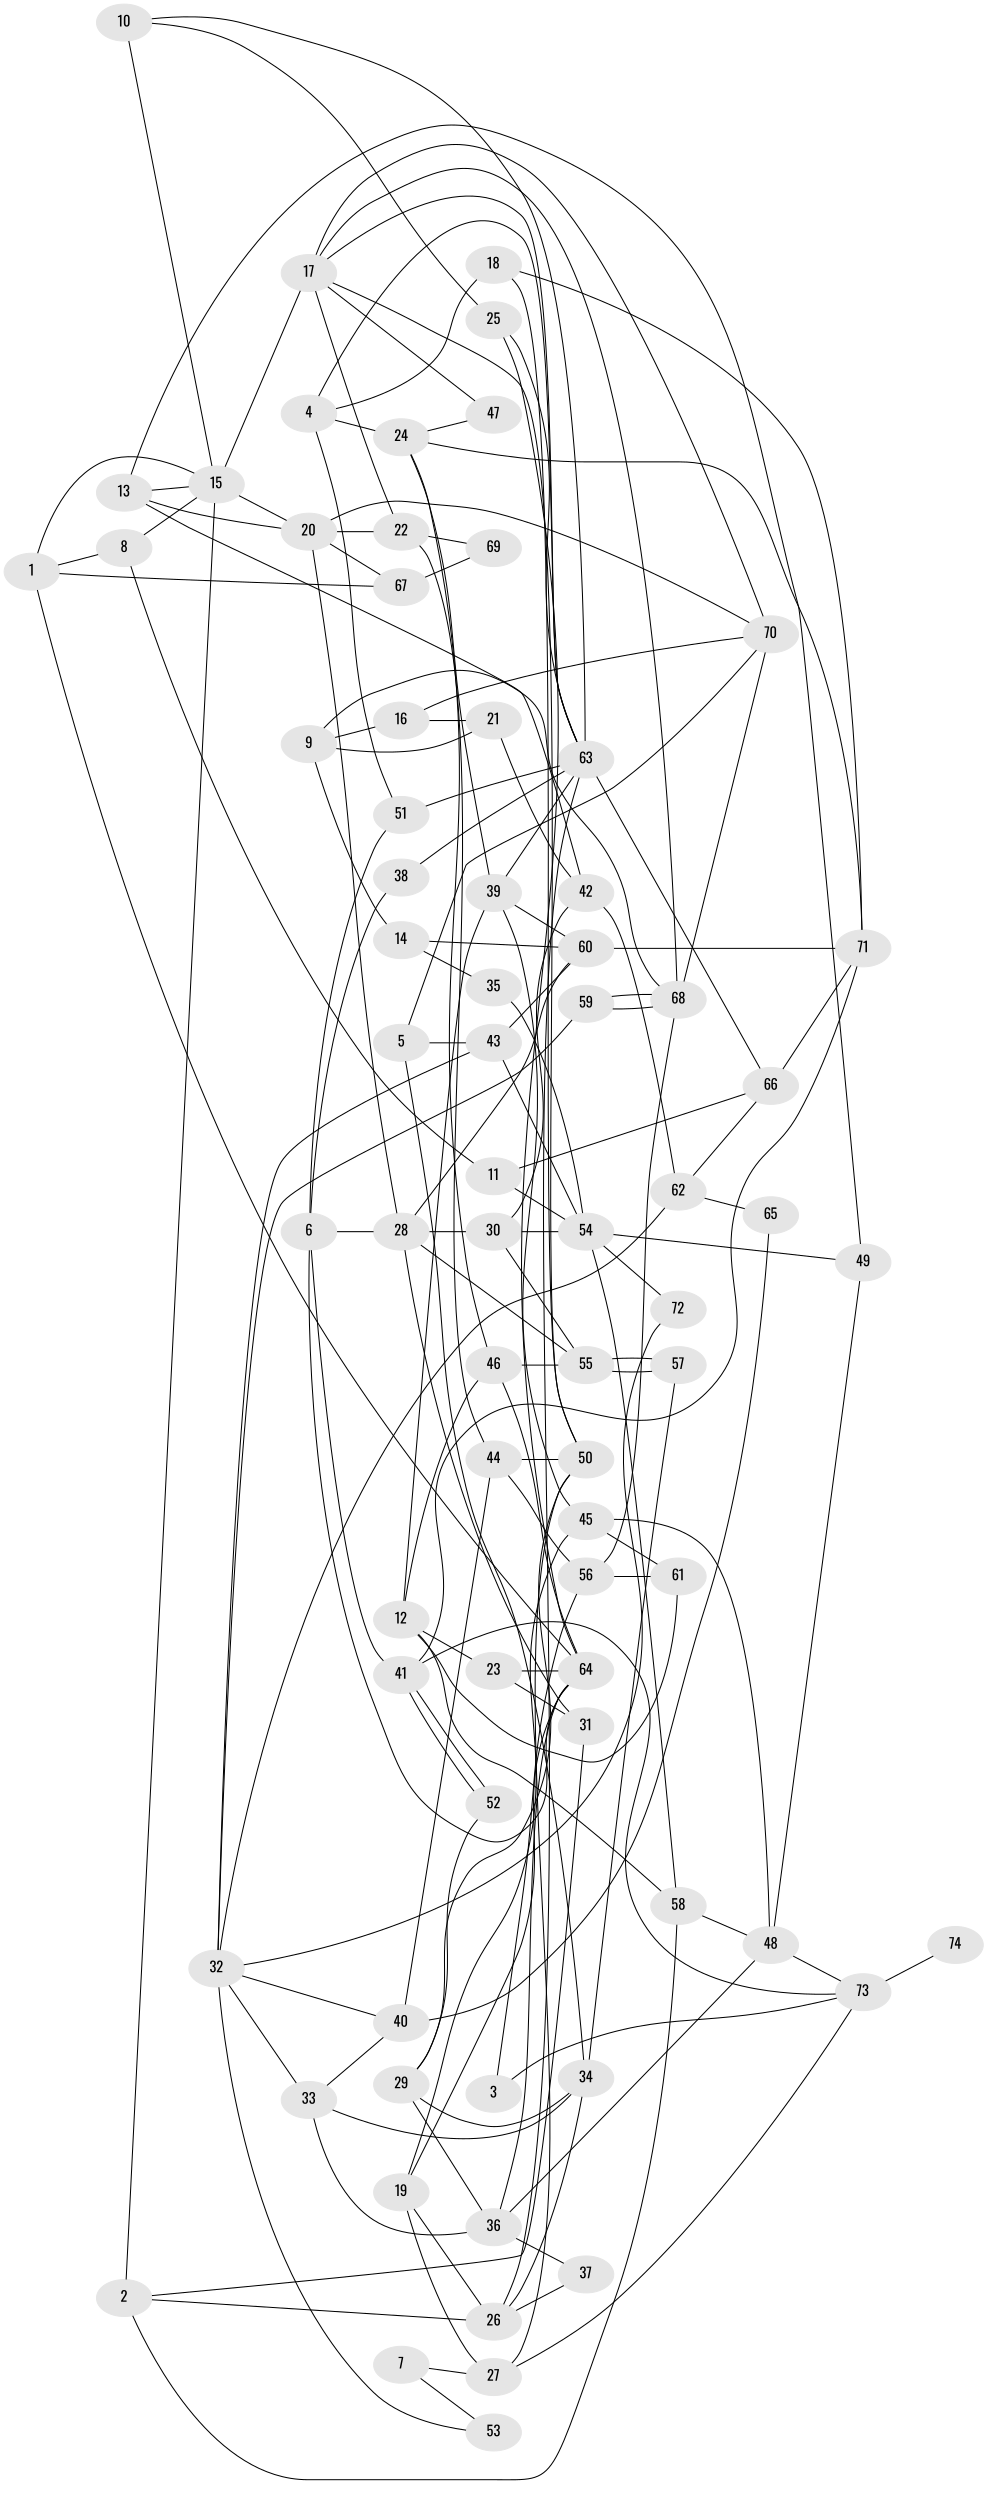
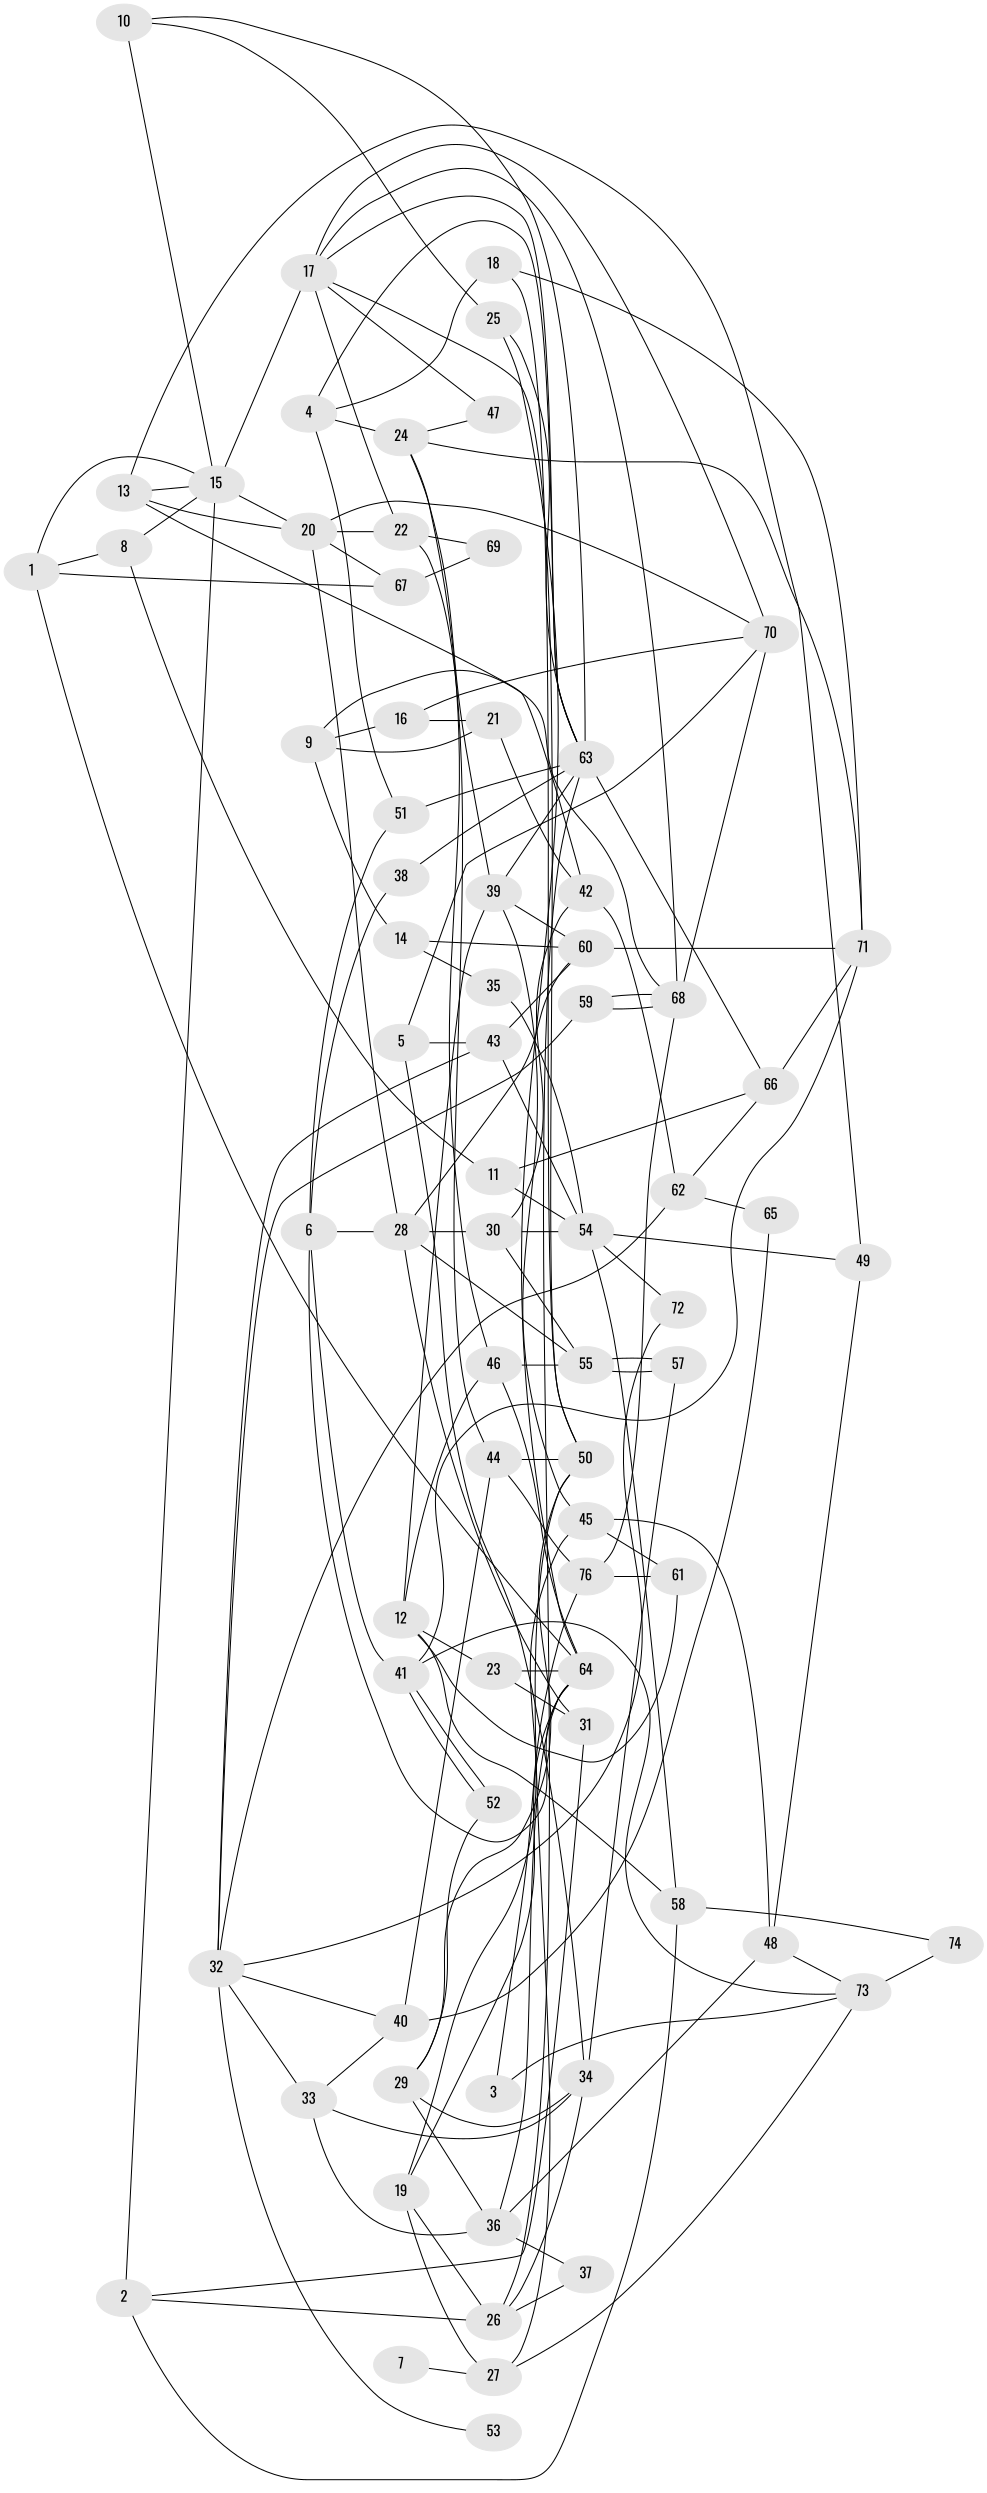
(586, 1577) -> (586, 1577)
(725, 1925) -> (818, 1920)
(448, 2399) -> none
